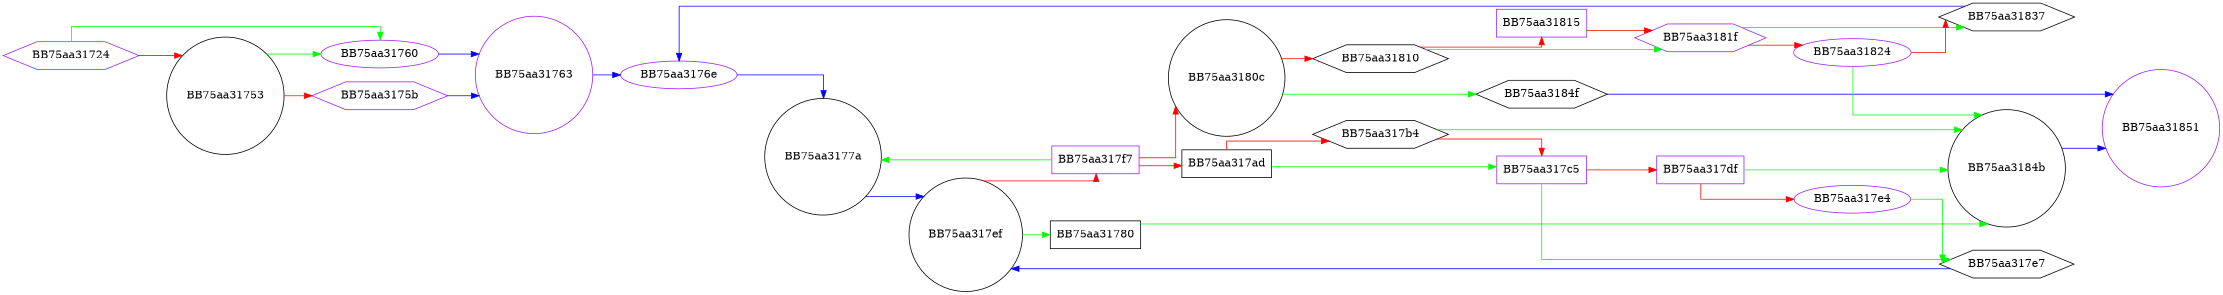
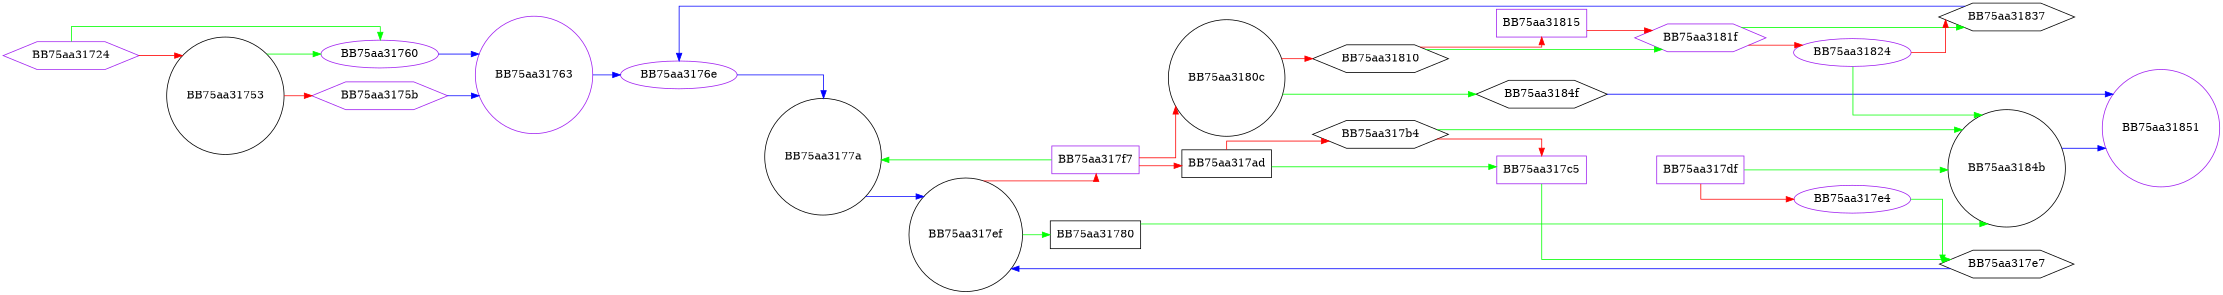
(1618, 170) -> none
